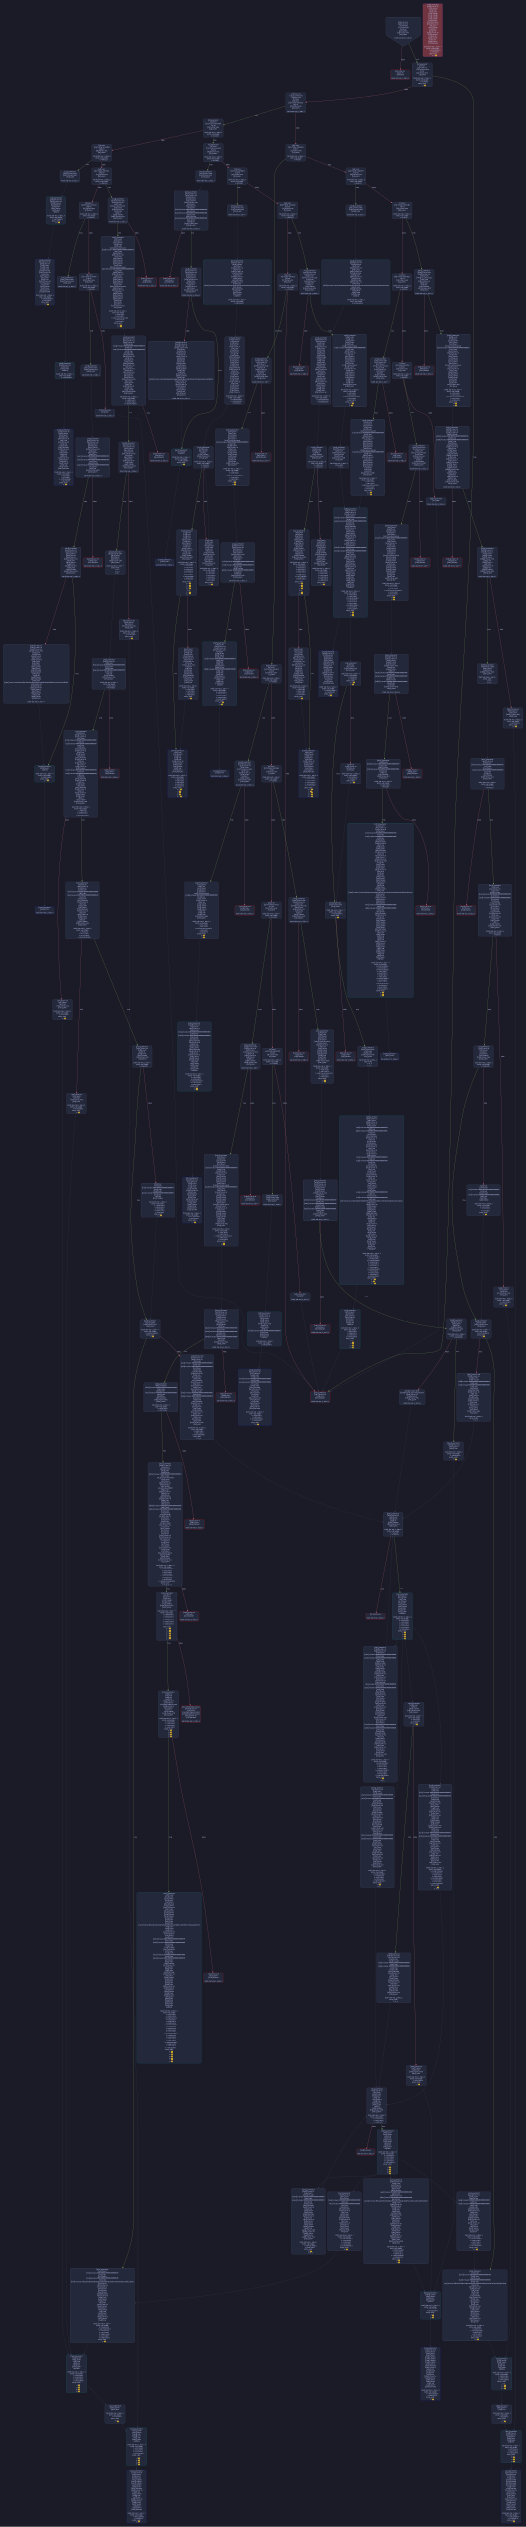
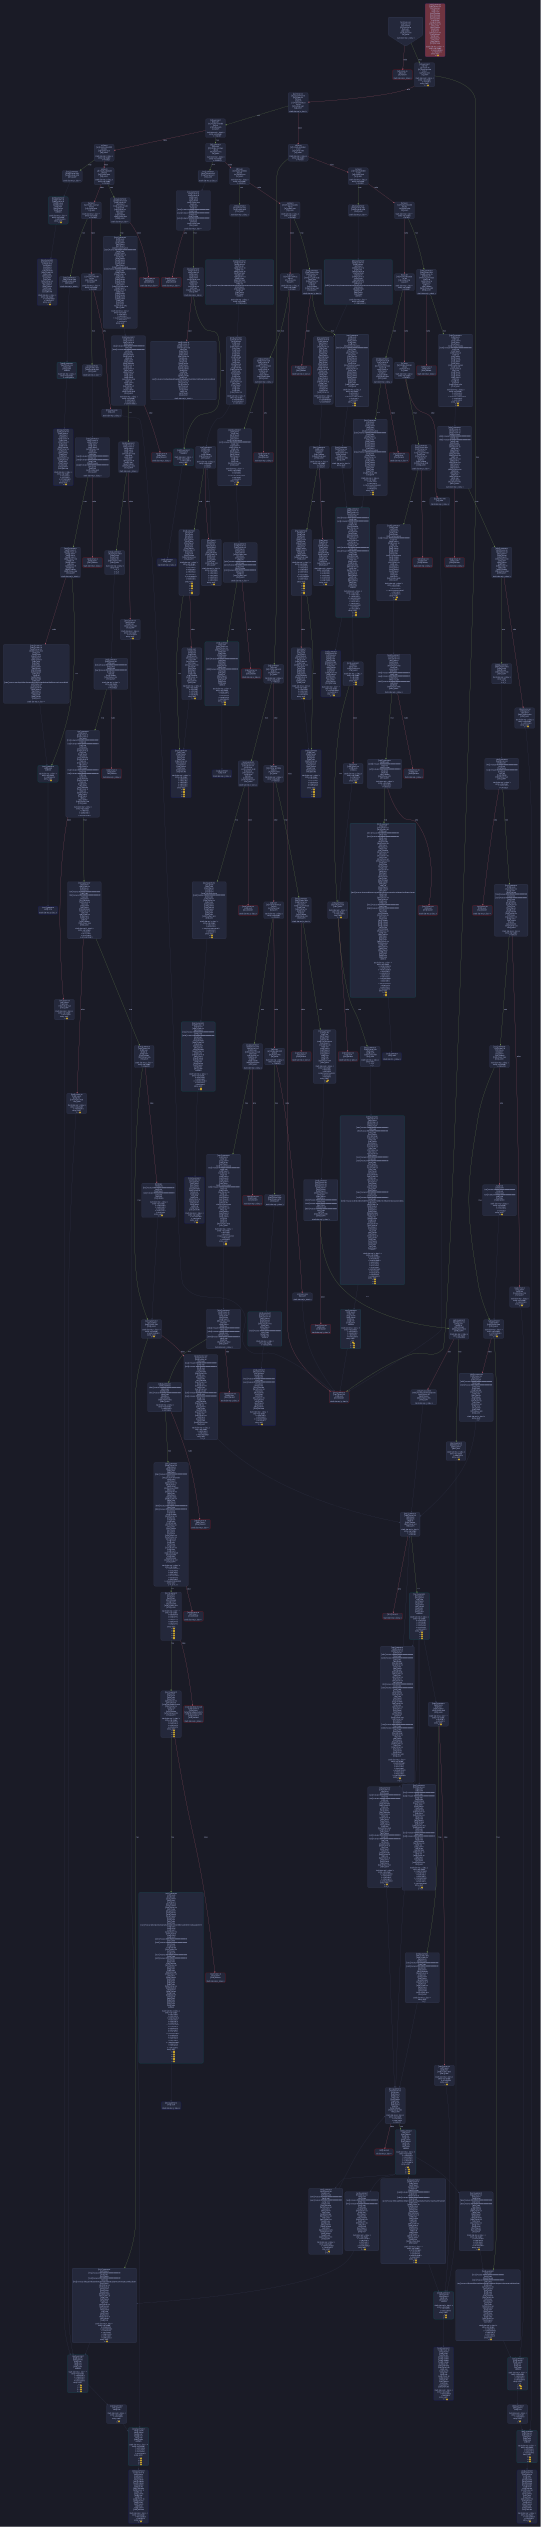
none -> (171, 2106)
